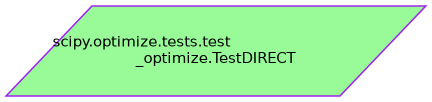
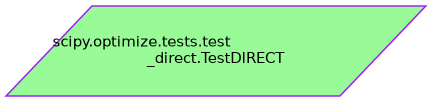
(216, 51) -> (216, 51)
